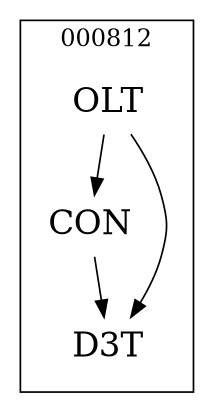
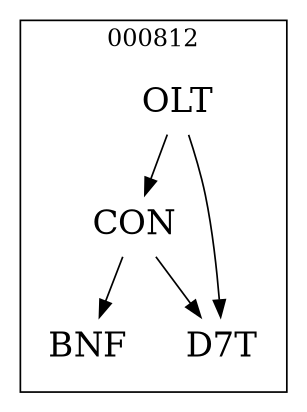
none -> (88, 348)
(109, 348) -> (222, 348)
